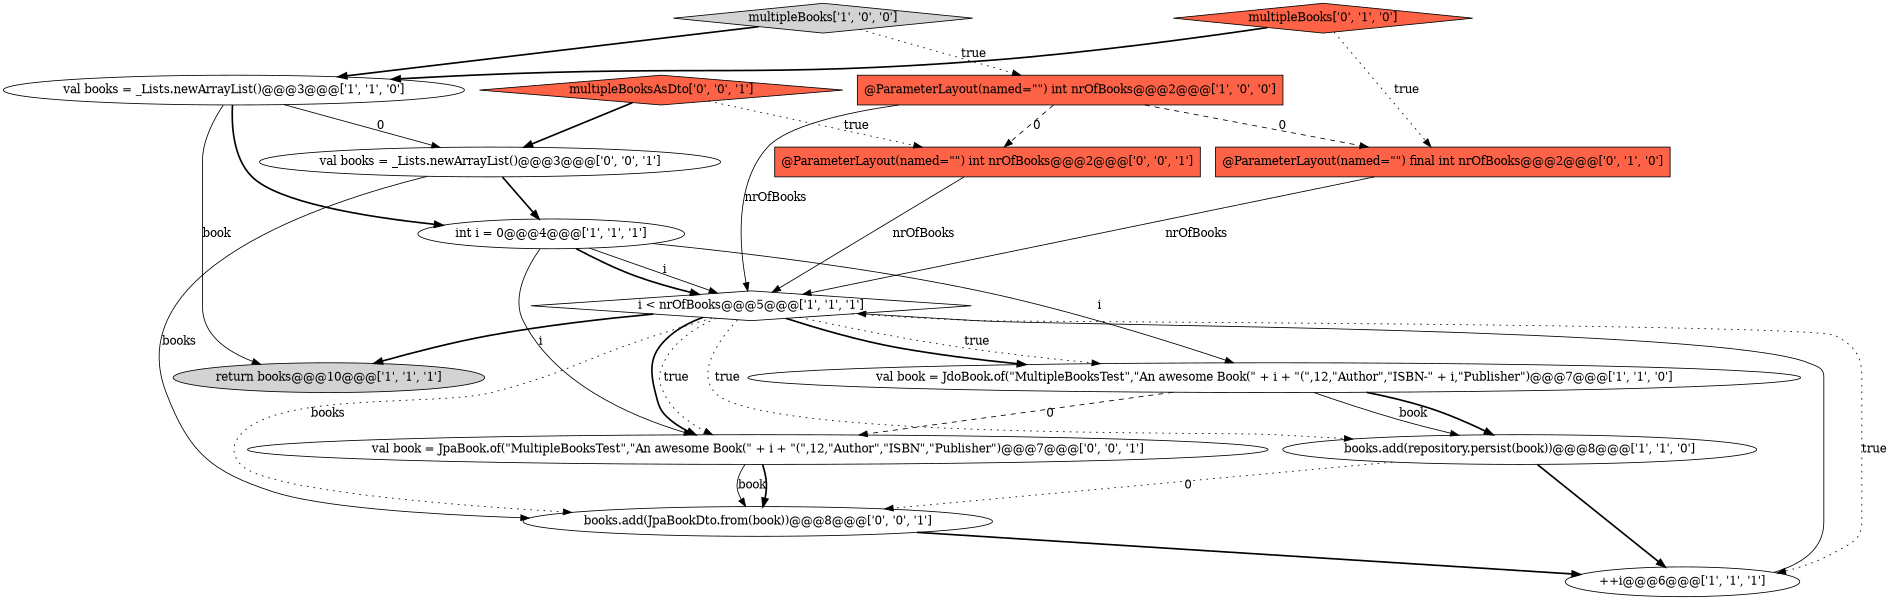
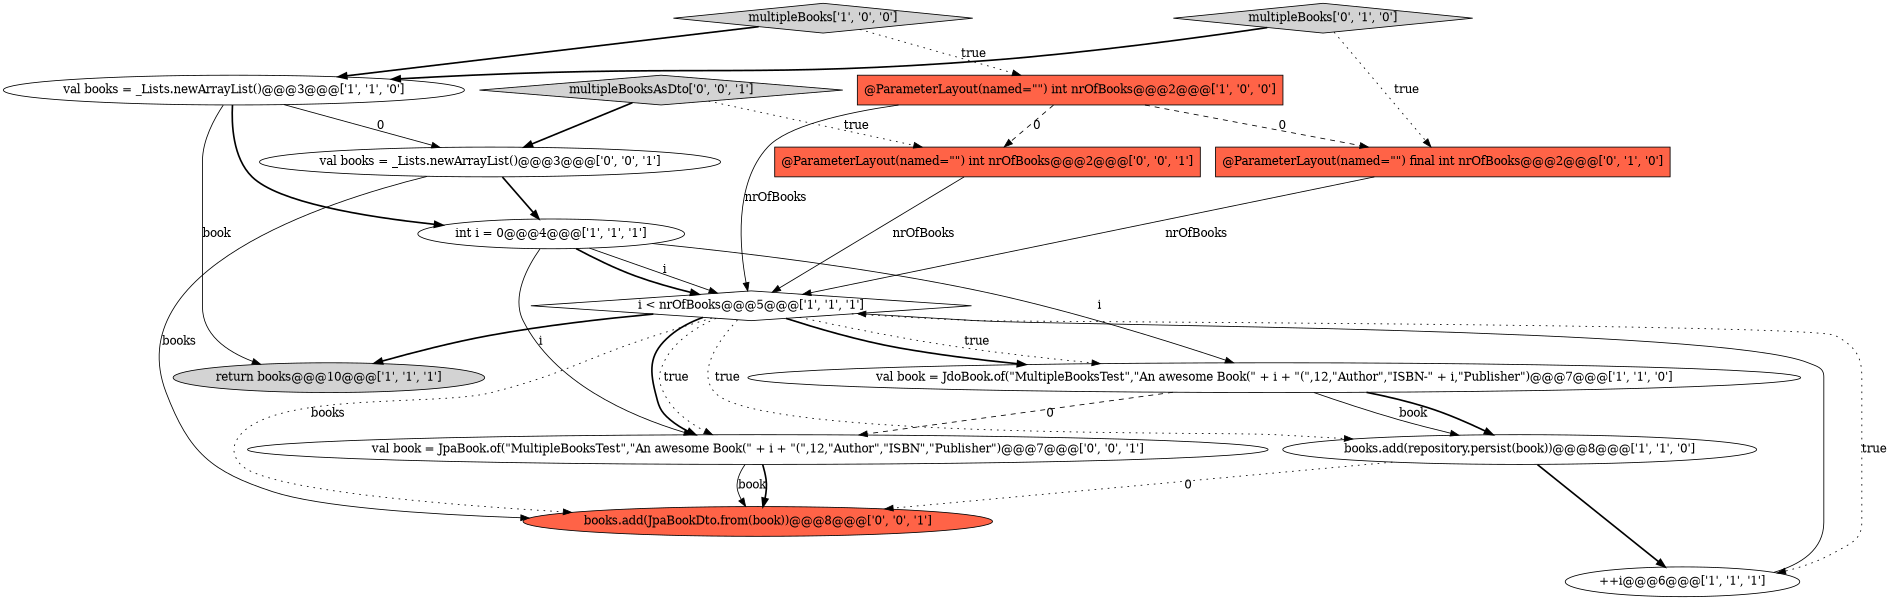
(1323, 18) -> (1323, 18)
(661, 90) -> (661, 90)
(758, 521) -> (758, 521)
(1245, 553) -> none
